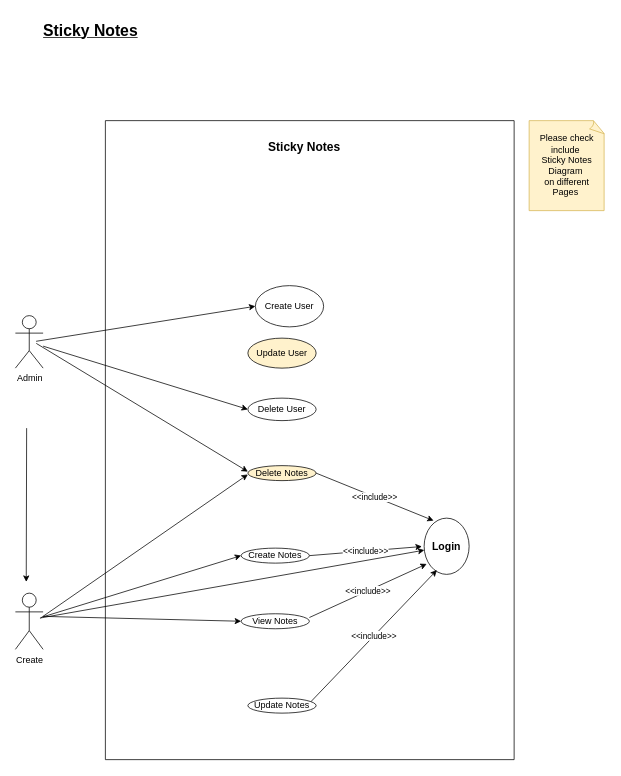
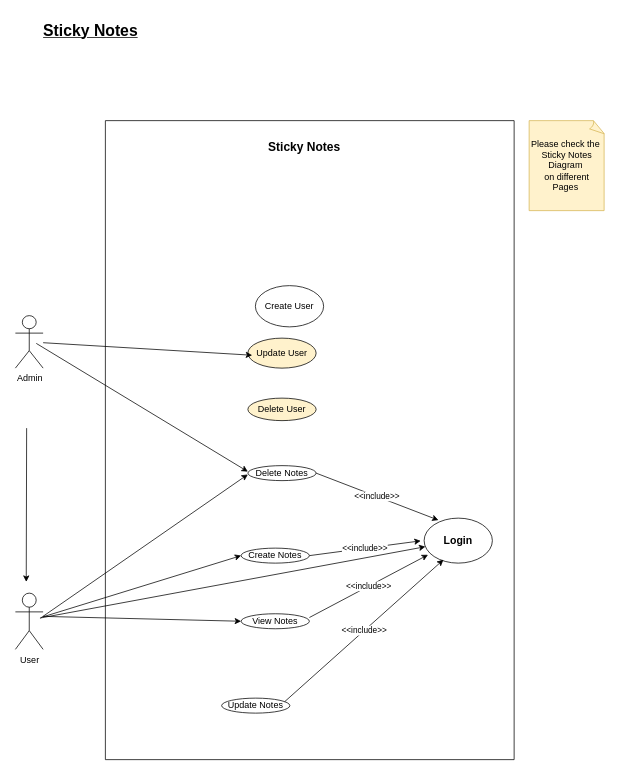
(567, 165) -> (567, 165)
(145, 324) -> none
none -> (145, 349)
(144, 377) -> none
(282, 409) -> (282, 409)
(282, 473) -> (282, 473)
(447, 546) -> (458, 540)
(30, 660) -> (30, 660)
(282, 705) -> (256, 705)
